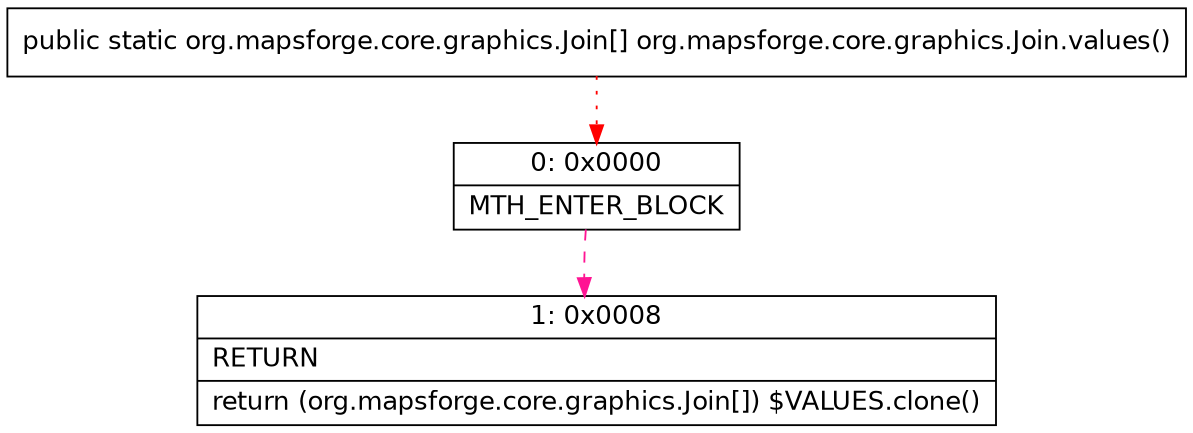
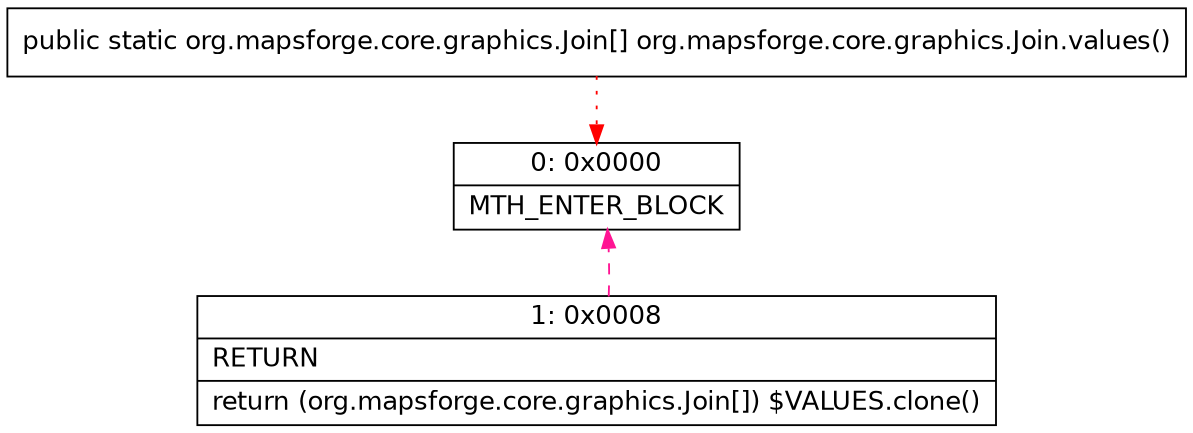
(585, 254) -> (609, 272)
